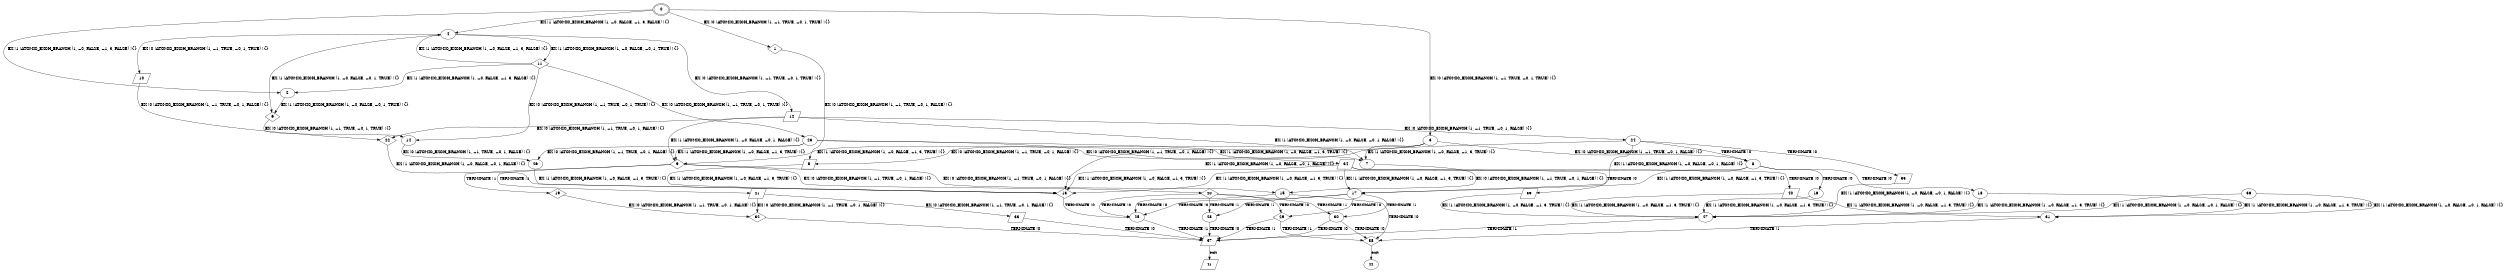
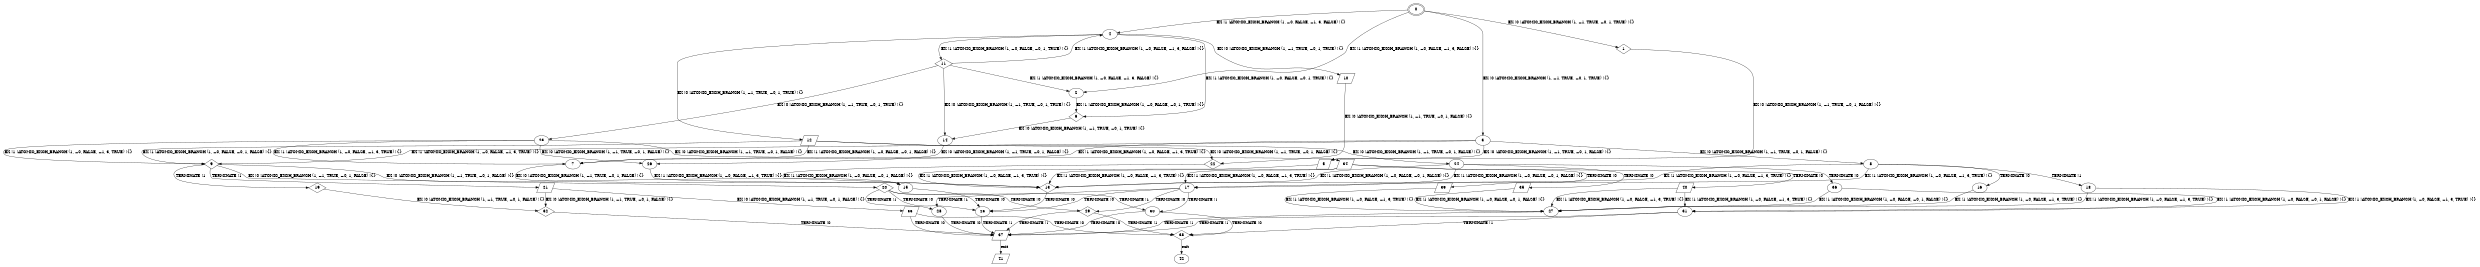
(1693, 148) -> (1649, 166)
(1877, 179) -> (2067, 176)
(1356, 200) -> (1044, 220)
none -> (1343, 217)
